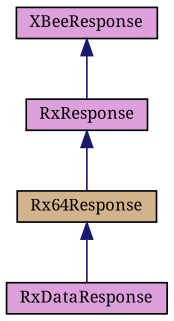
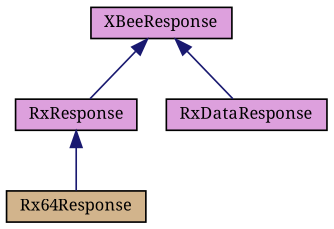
(87, 261) -> (210, 75)
